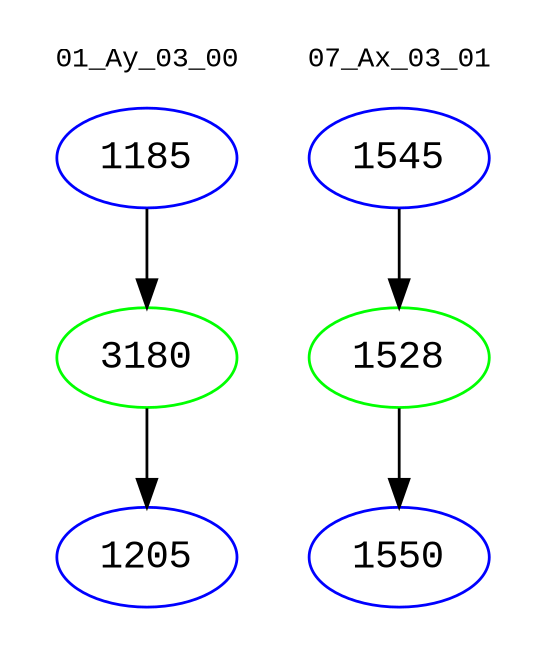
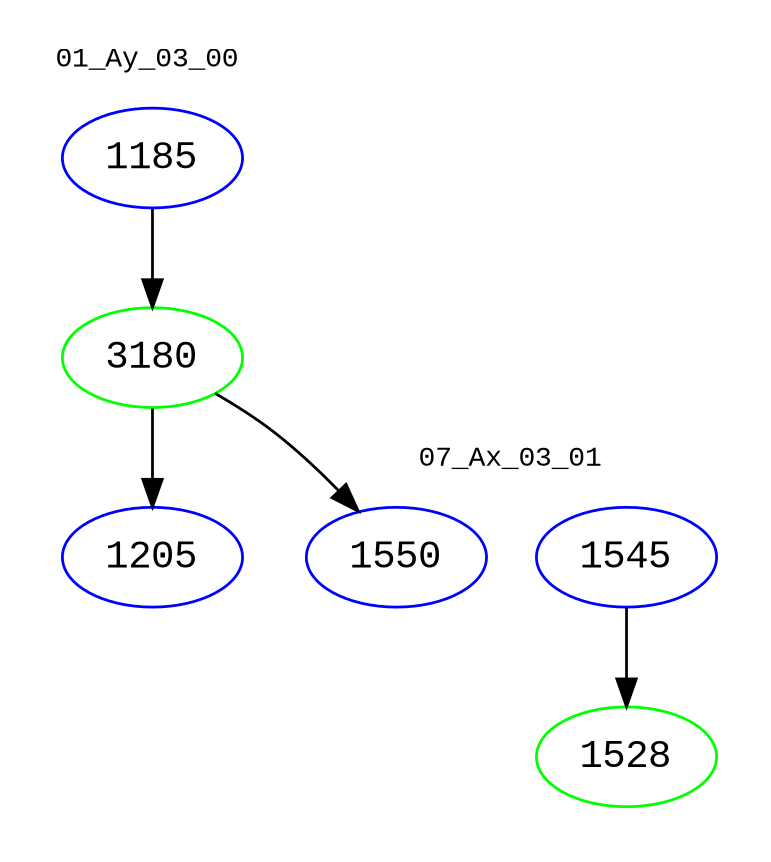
(399, 444) -> (304, 458)
